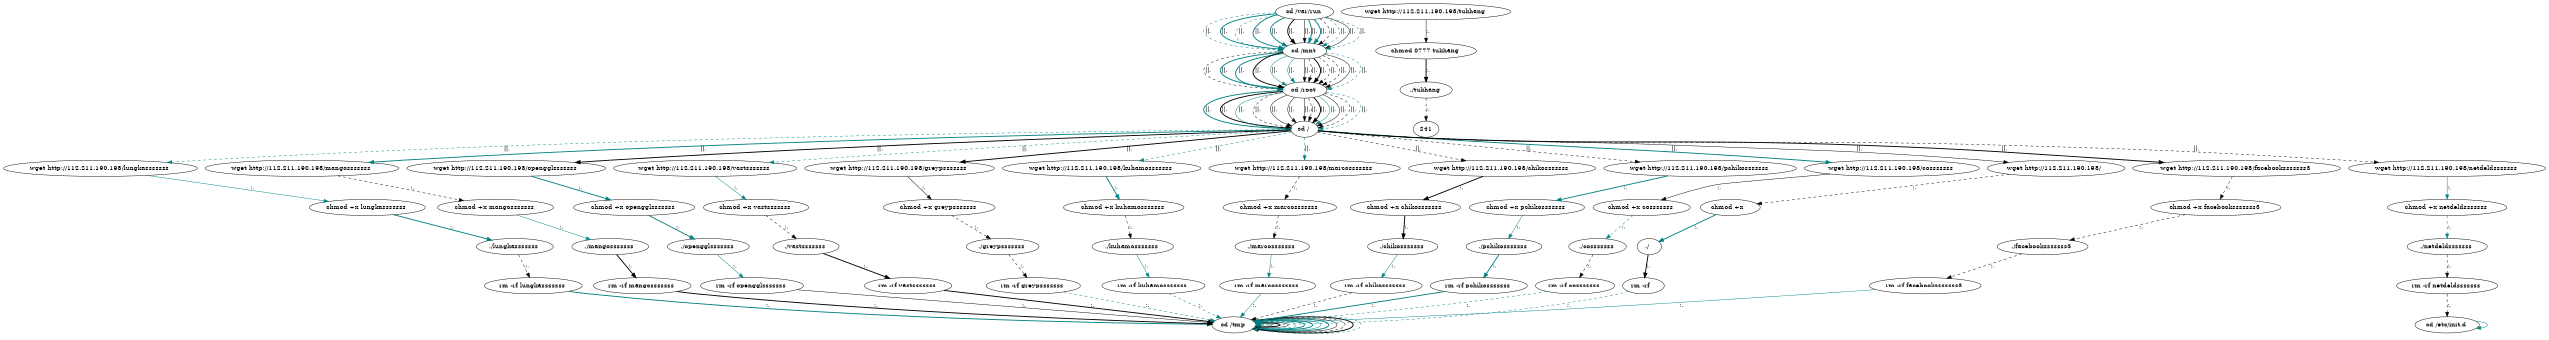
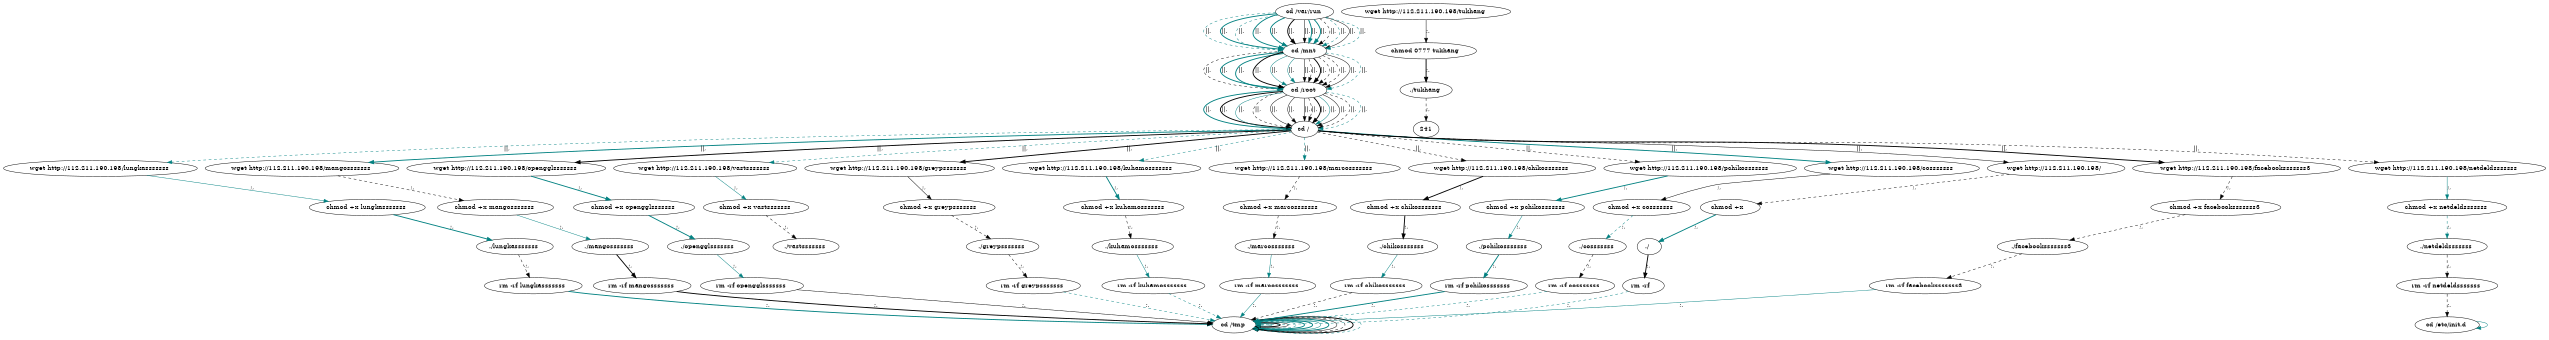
(908, 286) -> none
